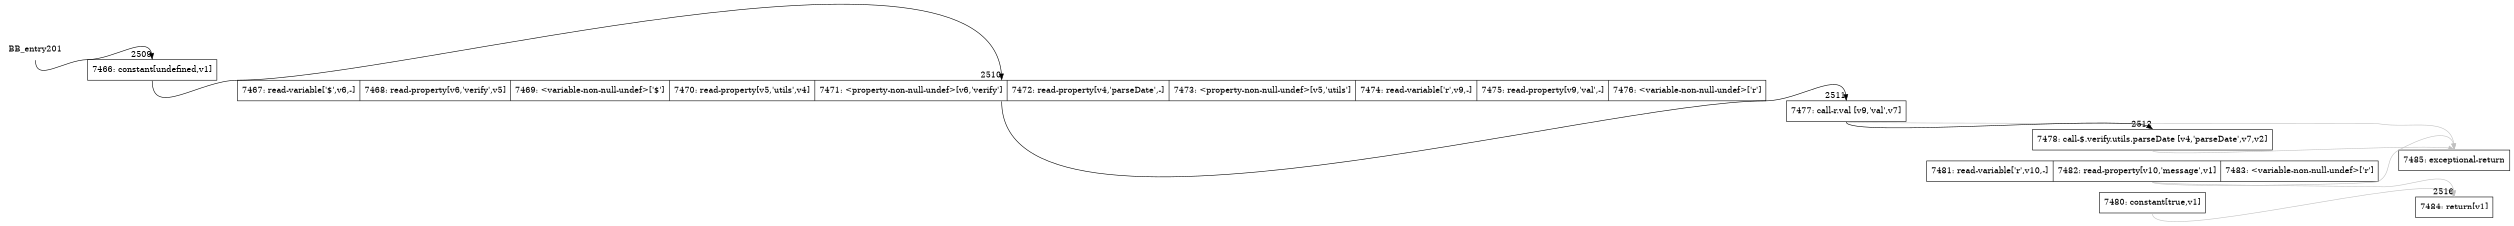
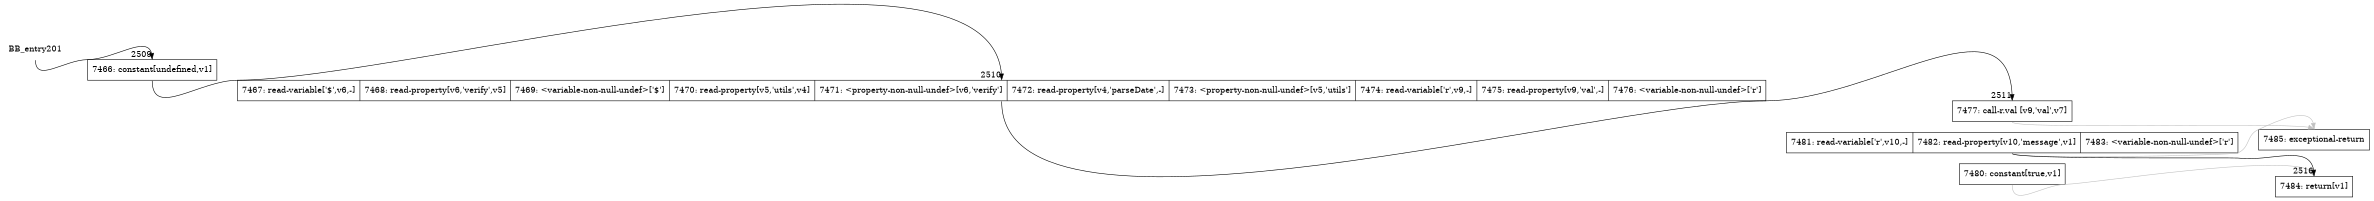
(2152, 140) -> none
(2360, 186) -> (2220, 158)
